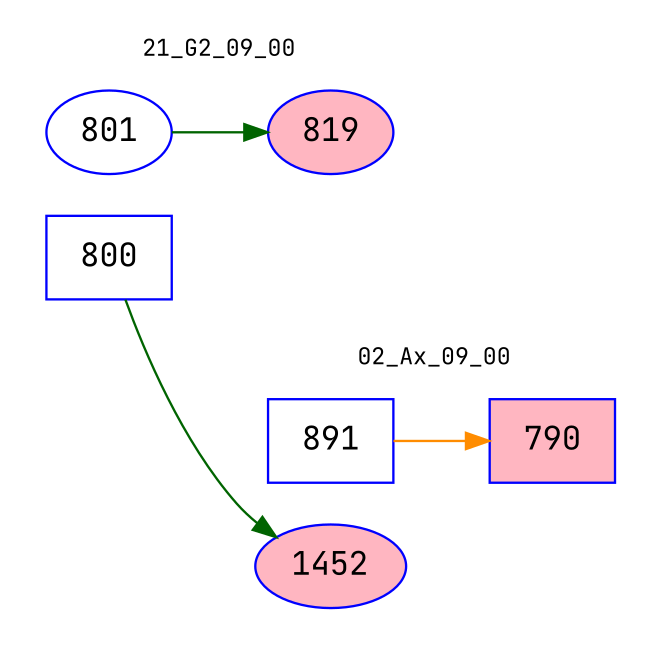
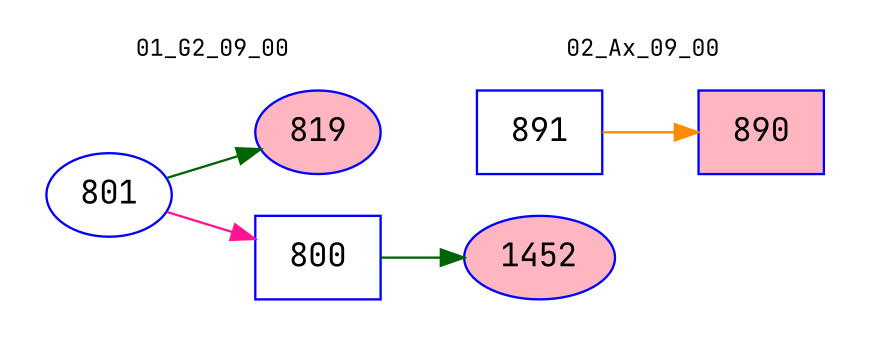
(220, 50) -> (214, 50)
none -> (200, 222)
(552, 441) -> (761, 132)
